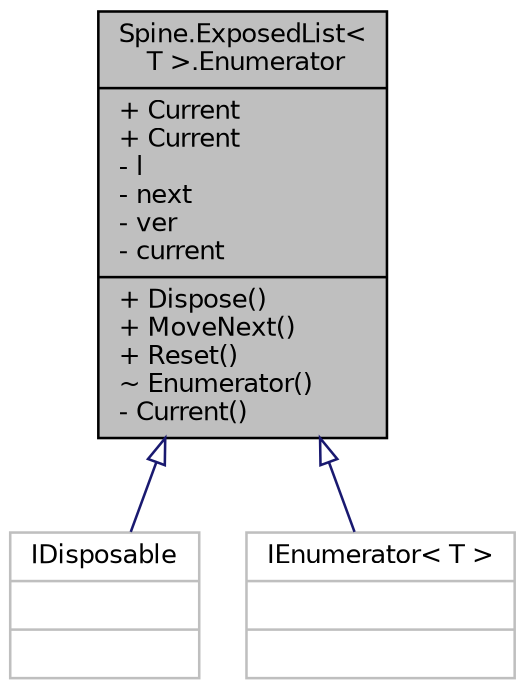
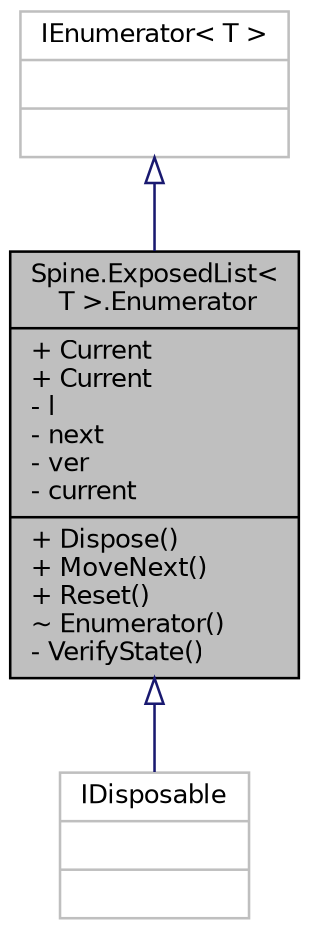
(184, 412) -> (117, 653)
(342, 497) -> (155, 217)
